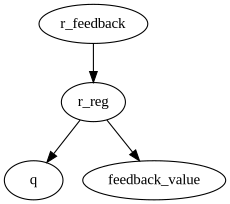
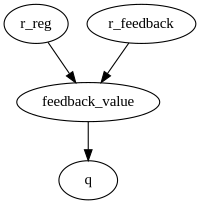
(93, 58) -> (118, 58)
(67, 137) -> (88, 136)
